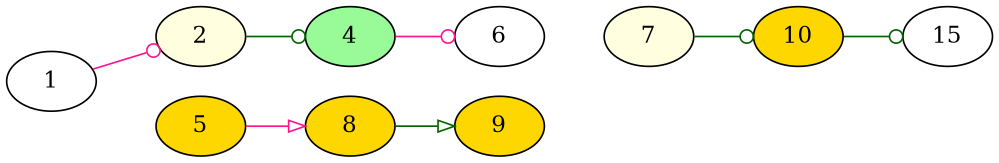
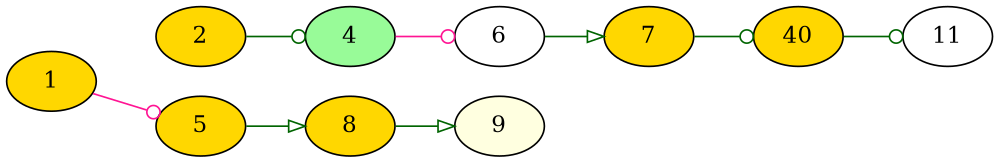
(201, 37) -> (201, 37)
none -> (566, 37)
(649, 37) -> (649, 37)
(798, 37) -> (798, 37)
(948, 37) -> (948, 37)
(120, 61) -> (120, 102)
(51, 81) -> (51, 81)
(267, 126) -> (267, 126)
(500, 126) -> (500, 126)
